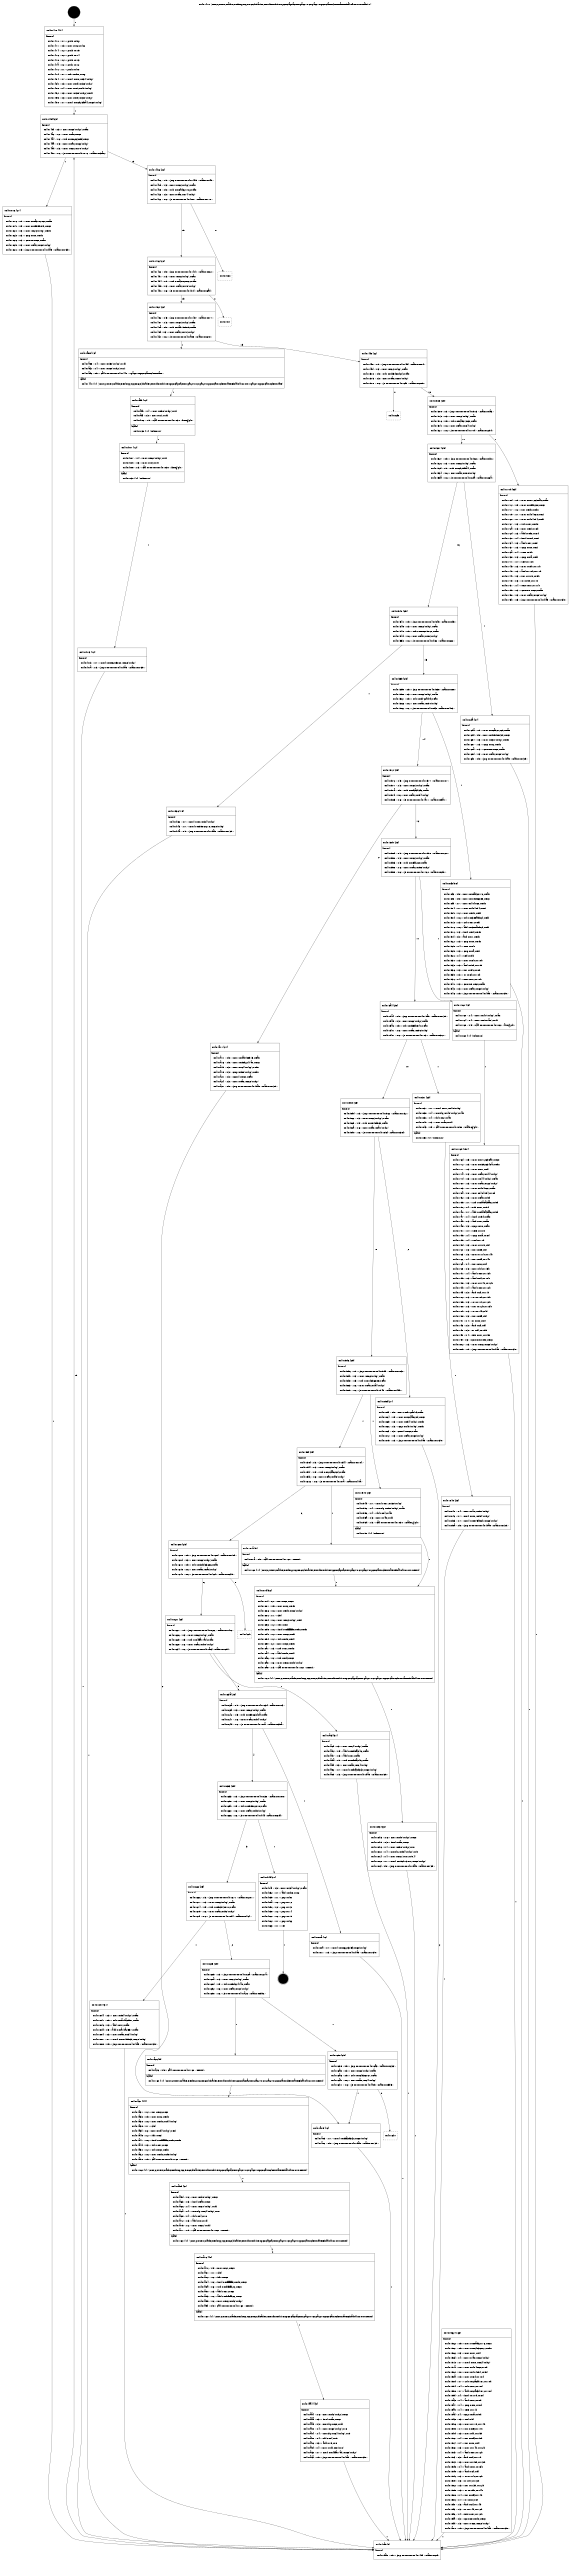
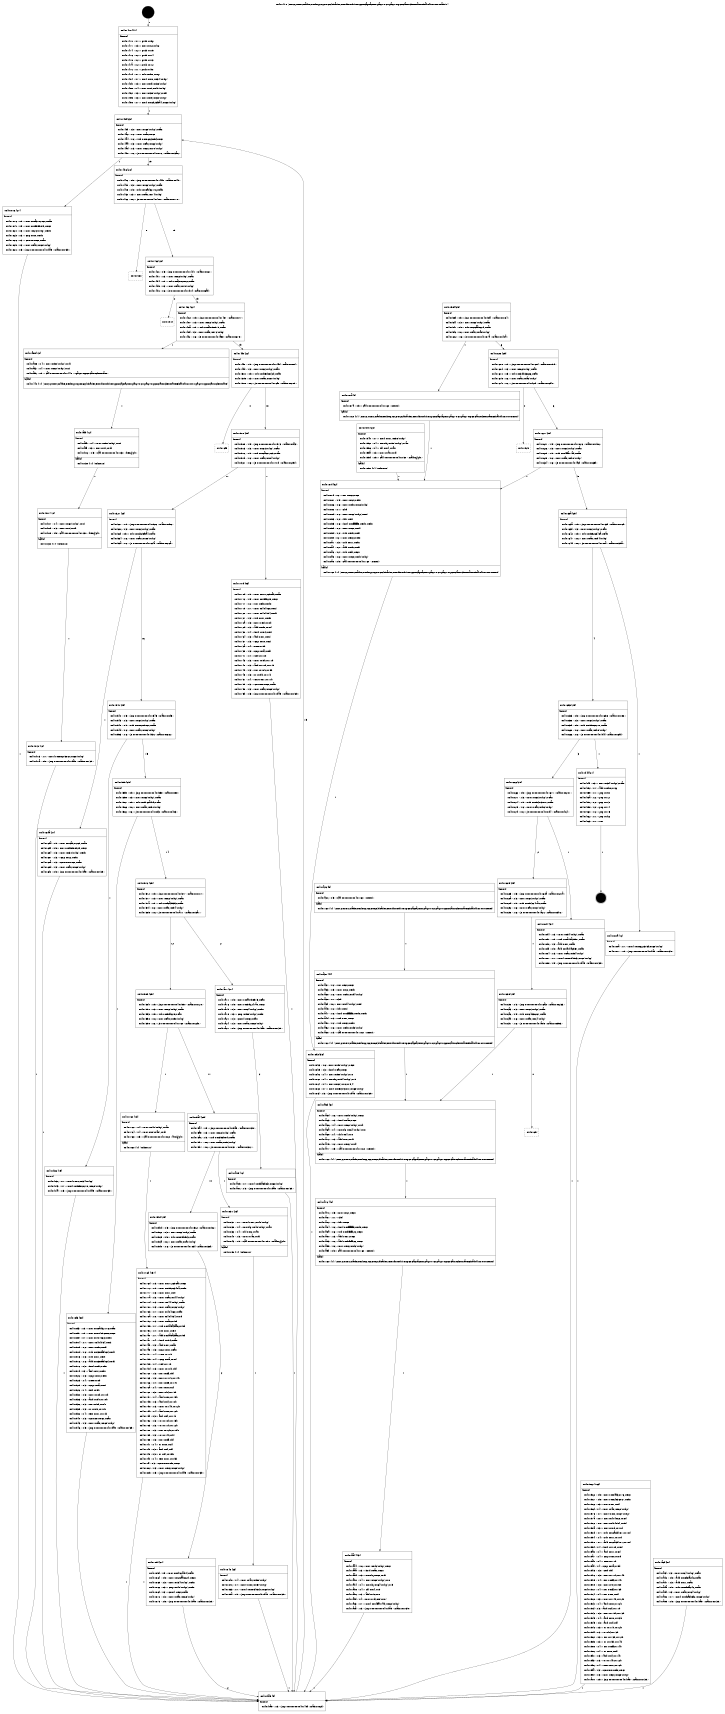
(371, 1376) -> none
(273, 1687) -> (521, 478)
(235, 2026) -> none
(354, 2106) -> (479, 1065)
